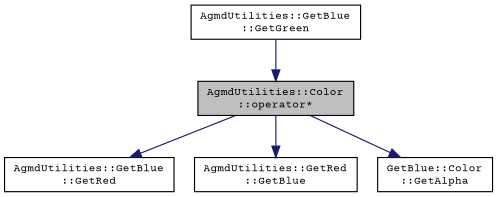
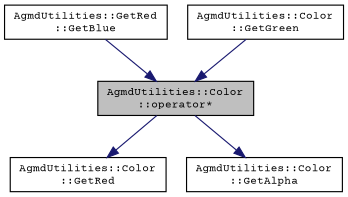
(276, 22) -> (266, 22)
(276, 131) -> (126, 57)
(89, 175) -> (88, 175)
(435, 175) -> (264, 175)
